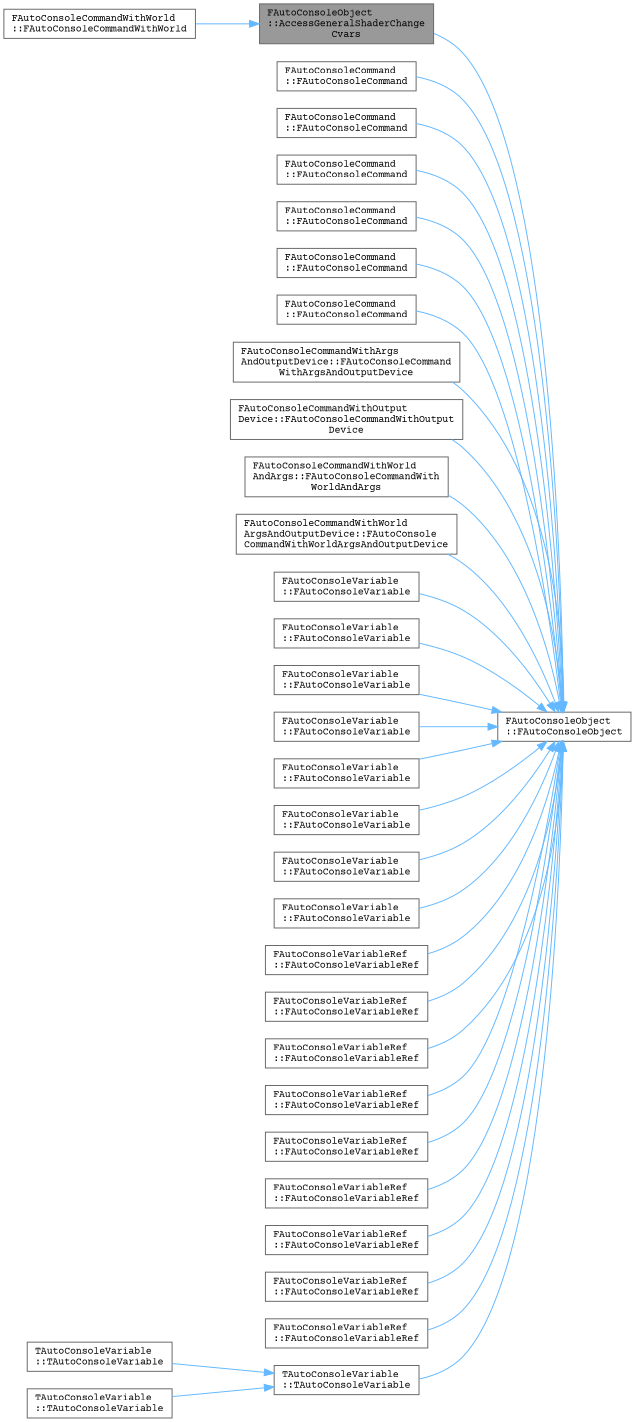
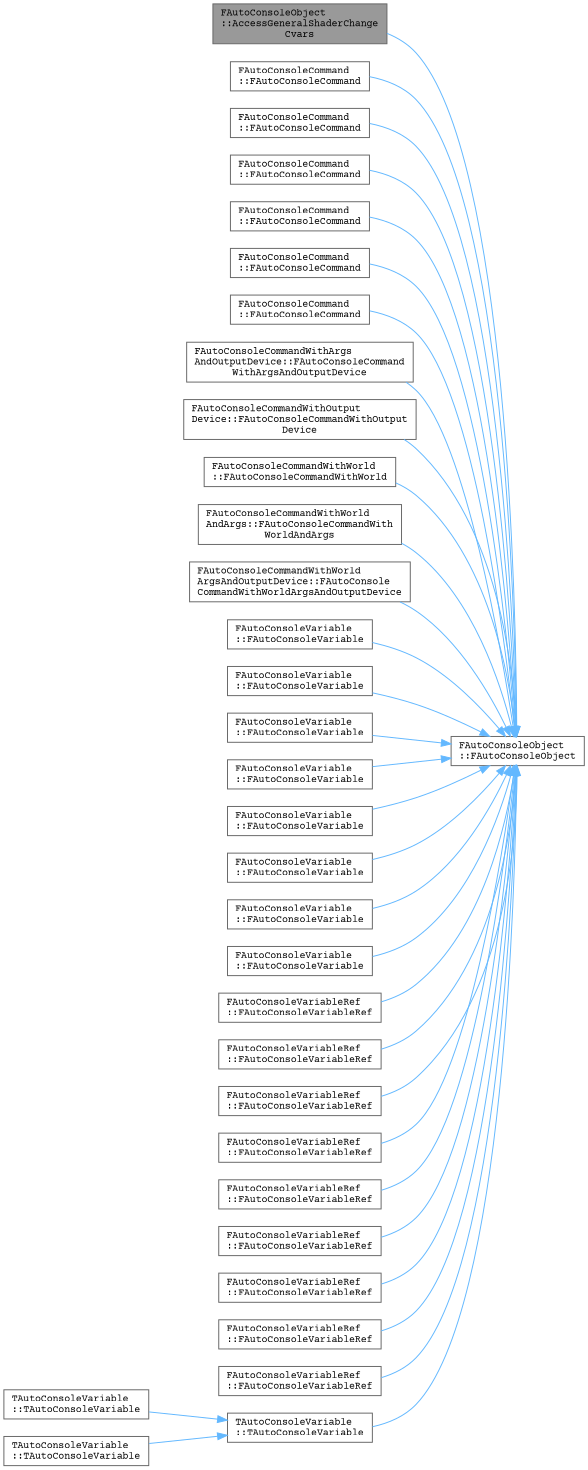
(223, 24) -> (481, 591)
